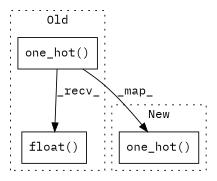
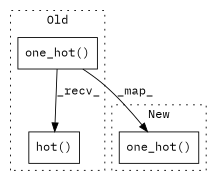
(54, 148) -> (54, 148)
